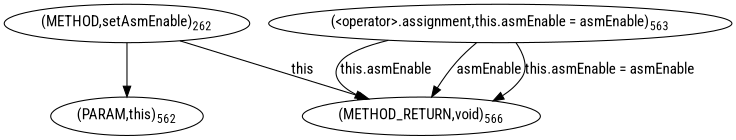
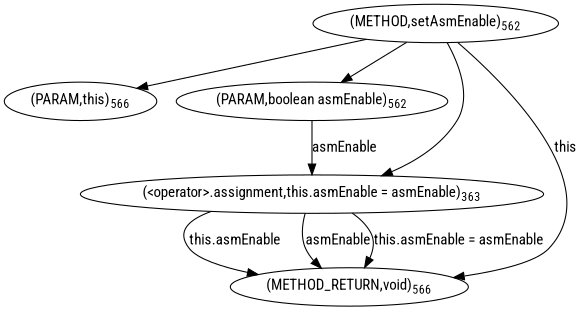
(203, 22) -> (511, 22)
(660, 22) -> (471, 193)
none -> (312, 101)
(167, 115) -> (121, 100)
none -> (456, 122)
